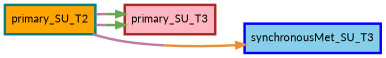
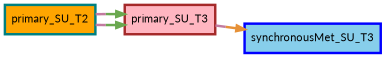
(164, 45) -> (226, 27)
